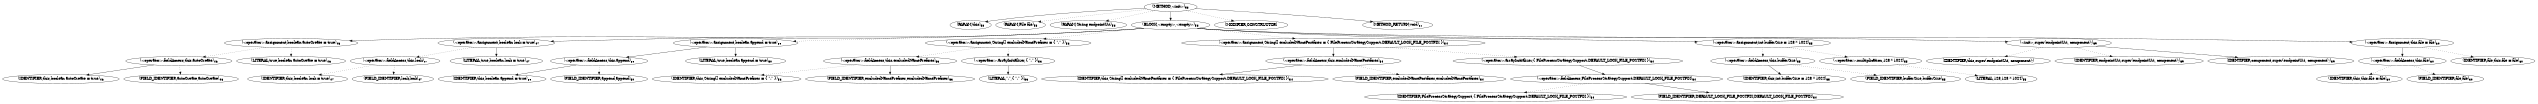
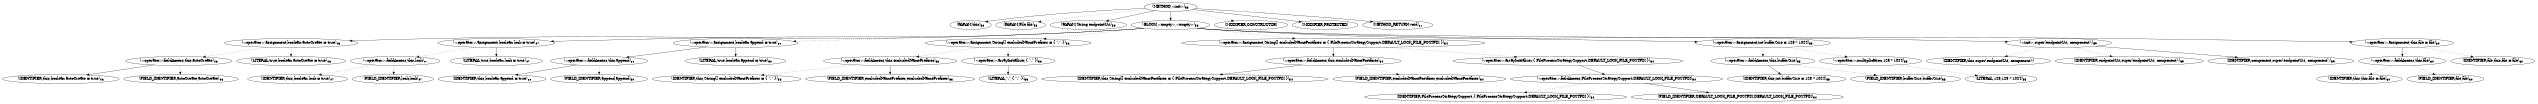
(1132, 16) -> (1132, 16)
none -> (1325, 25)
